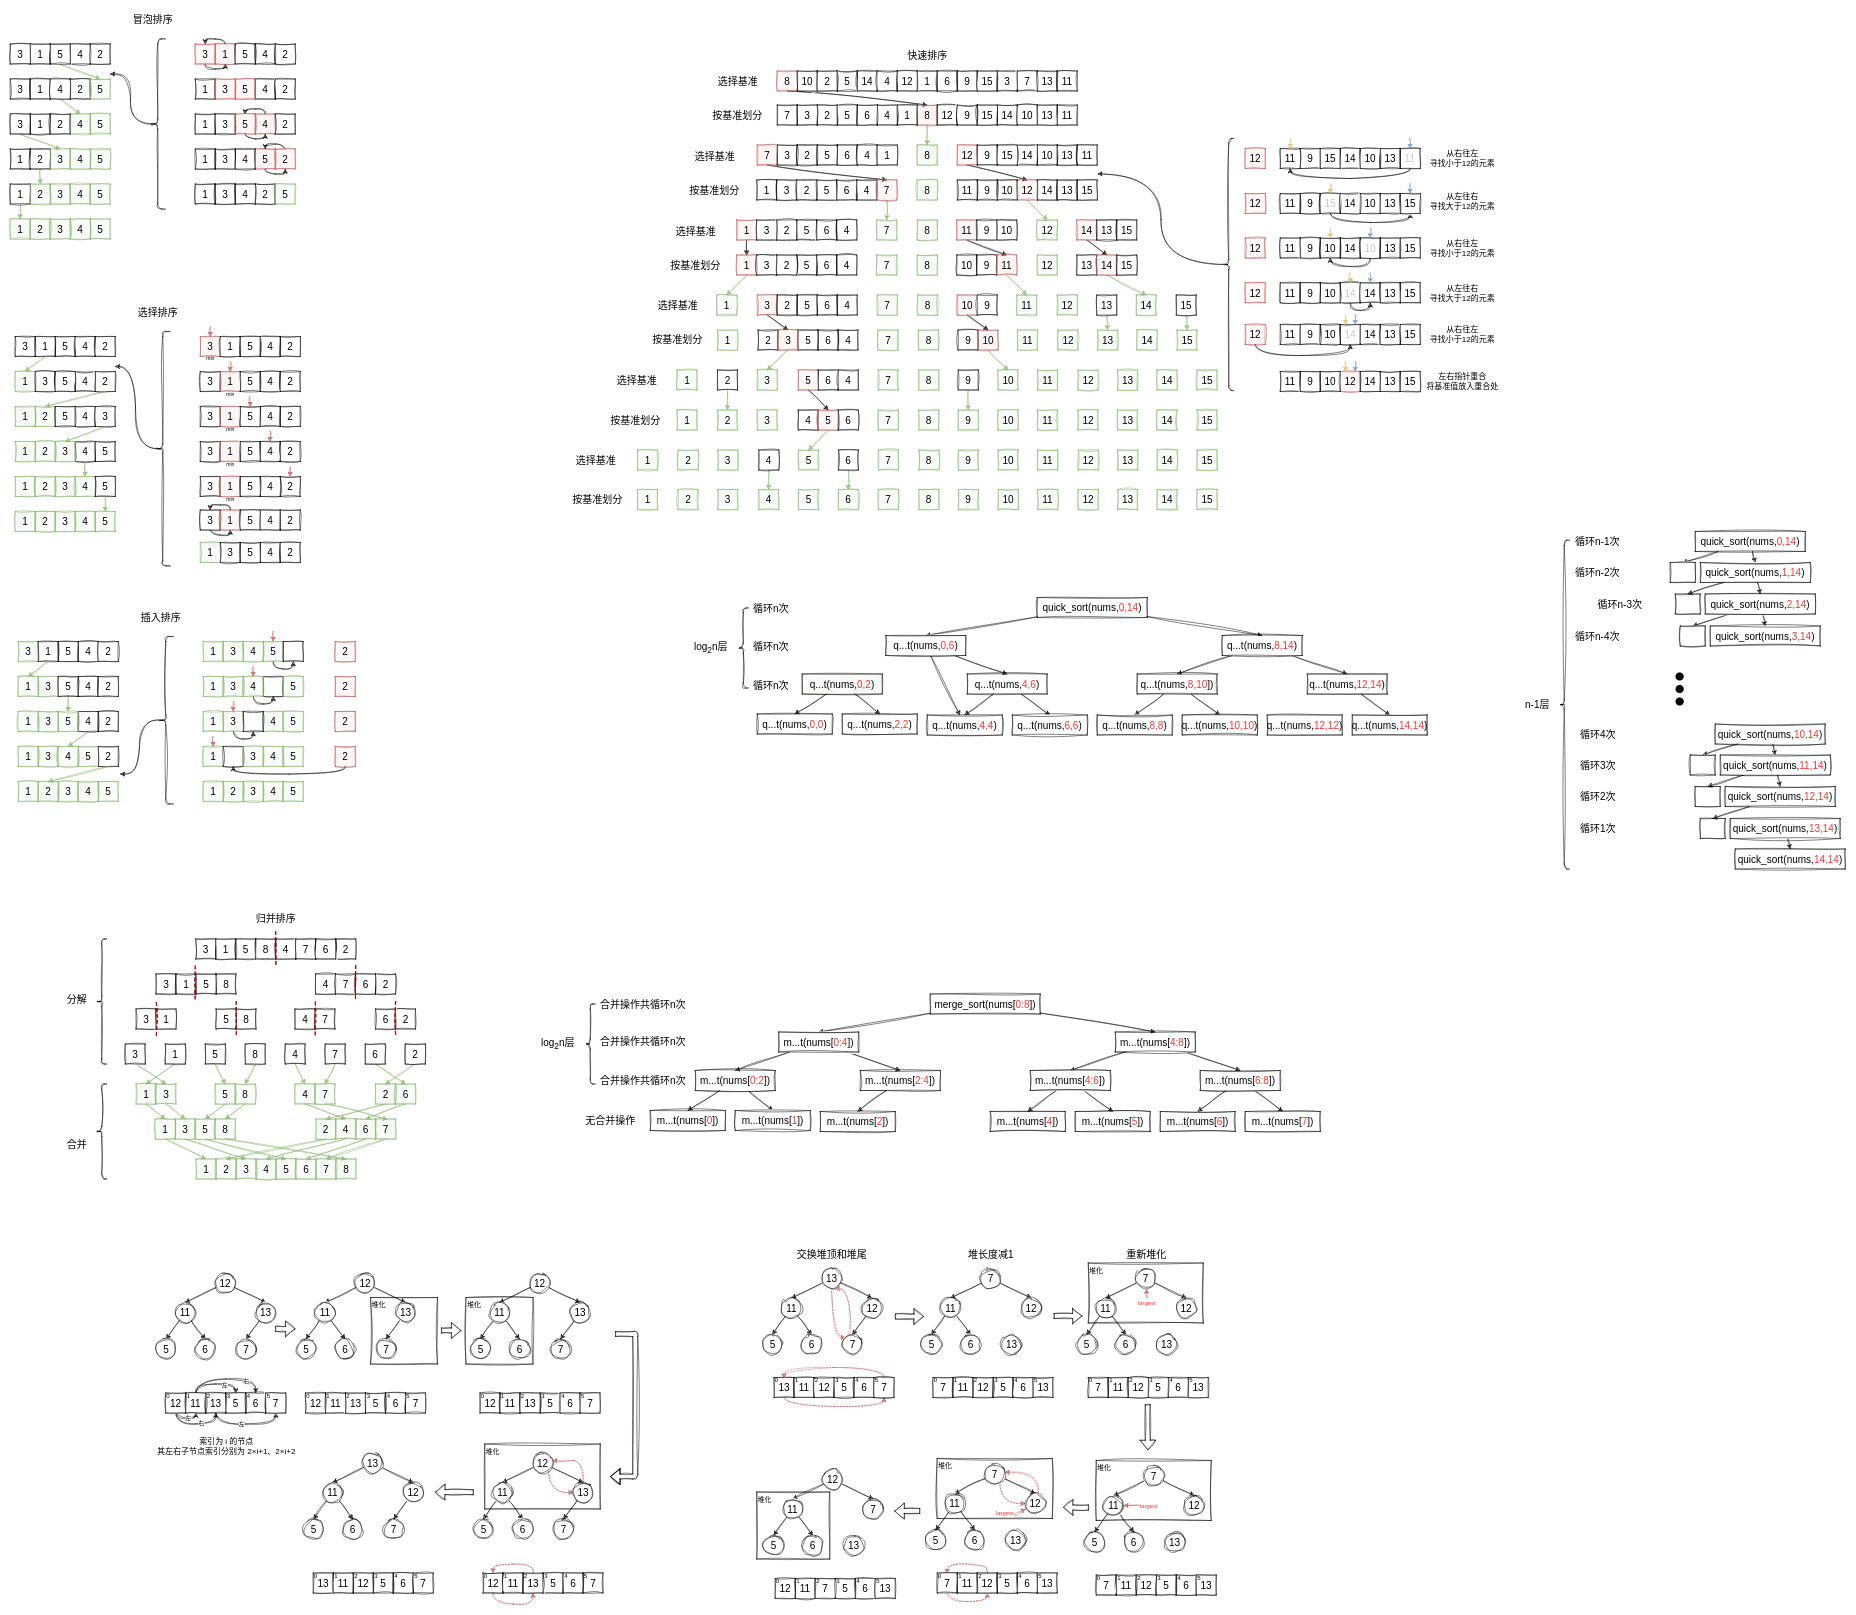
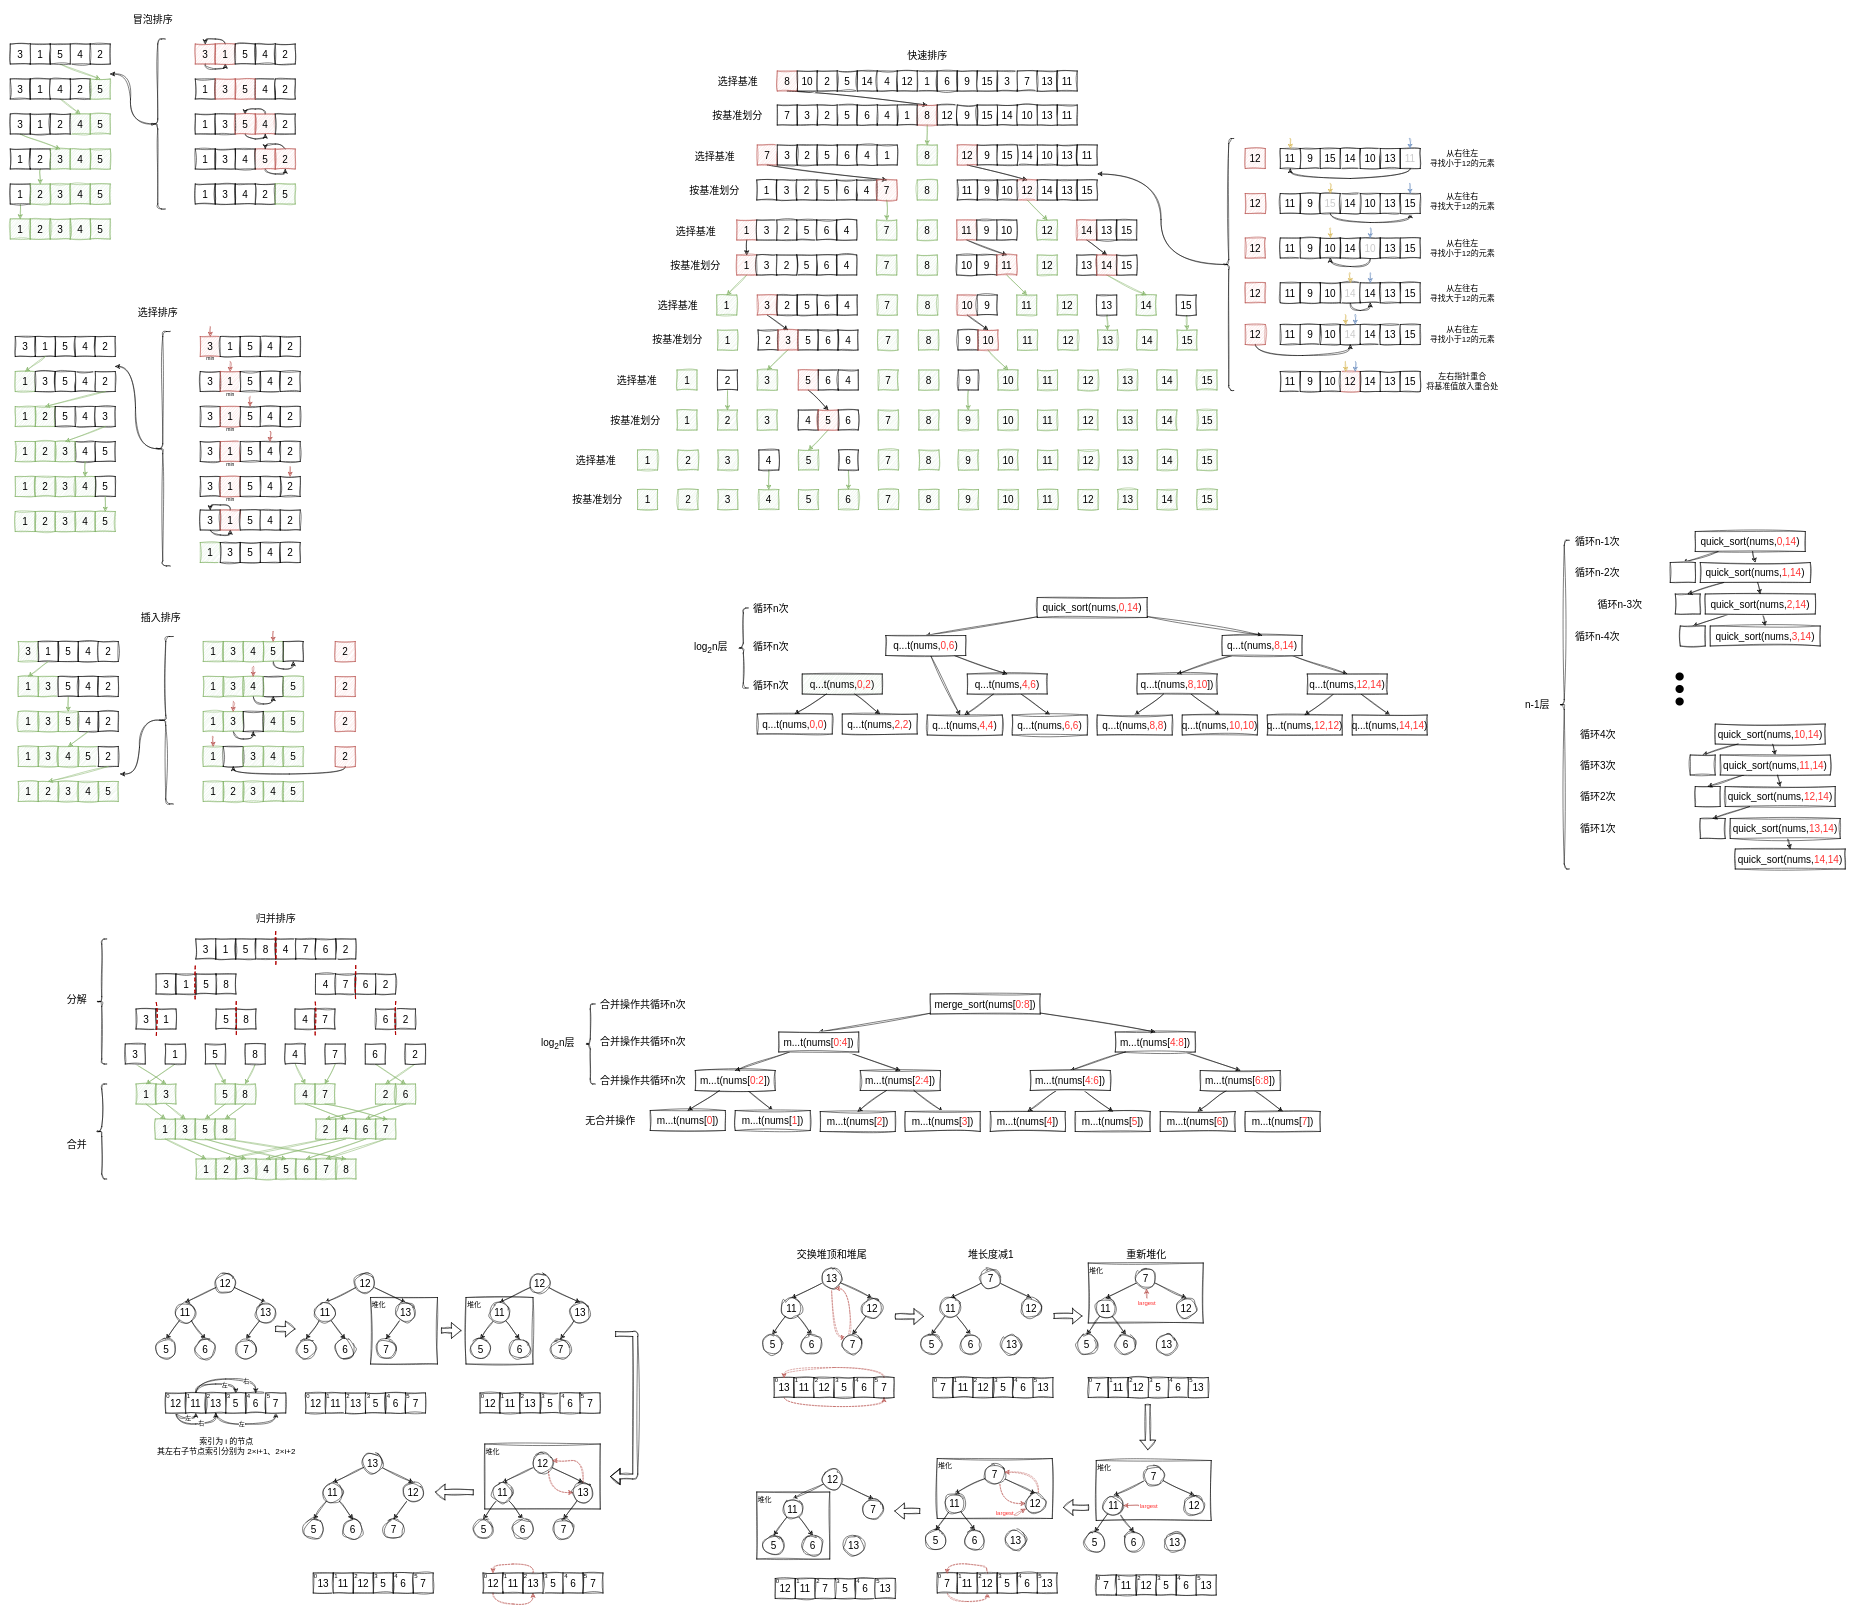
none -> (1320, 703)
none -> (928, 1100)
none -> (943, 1121)
